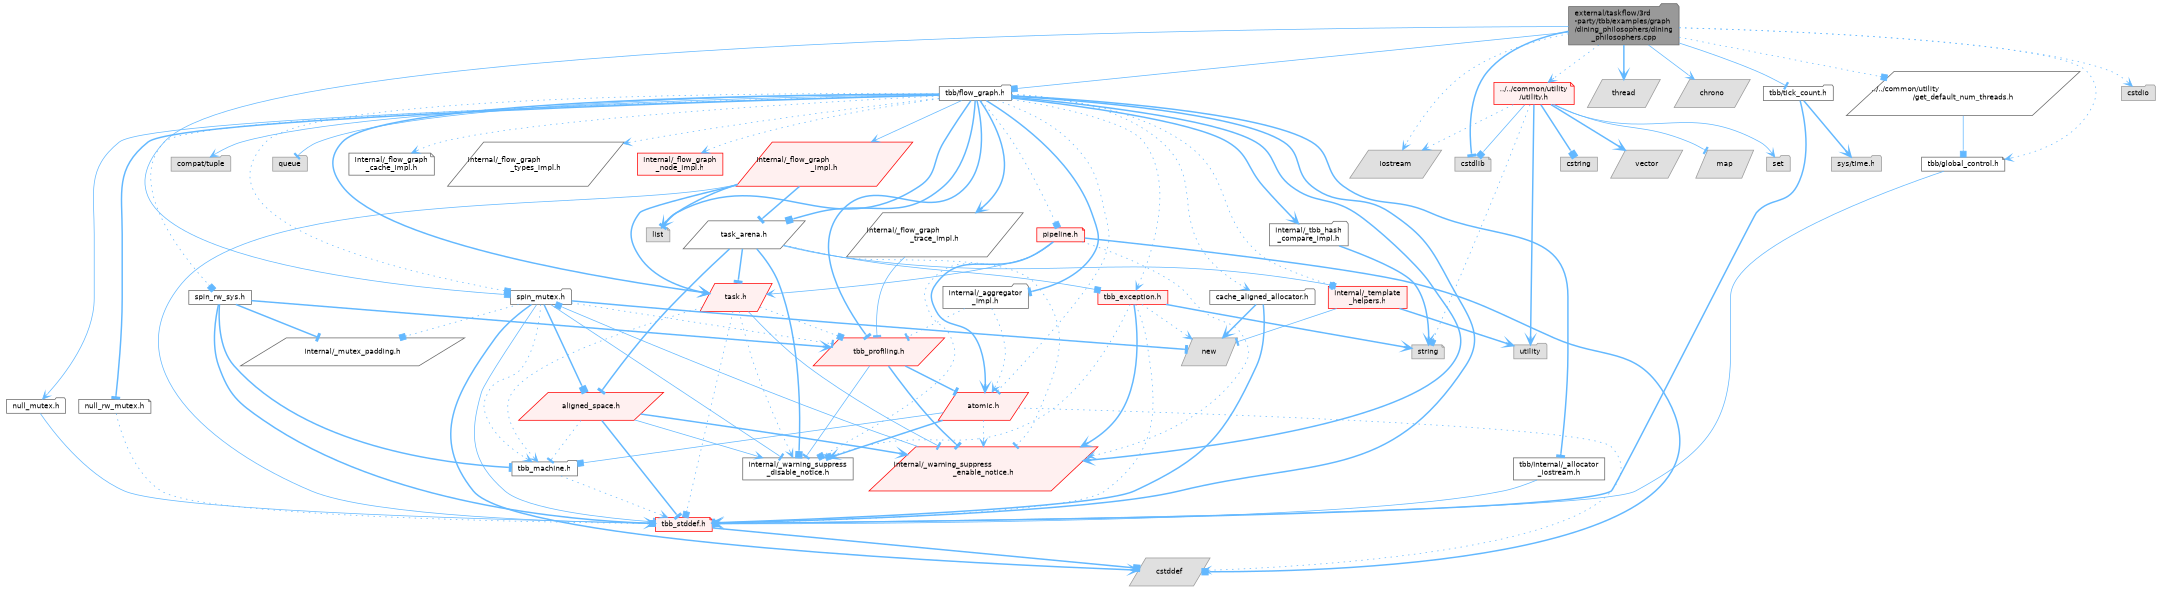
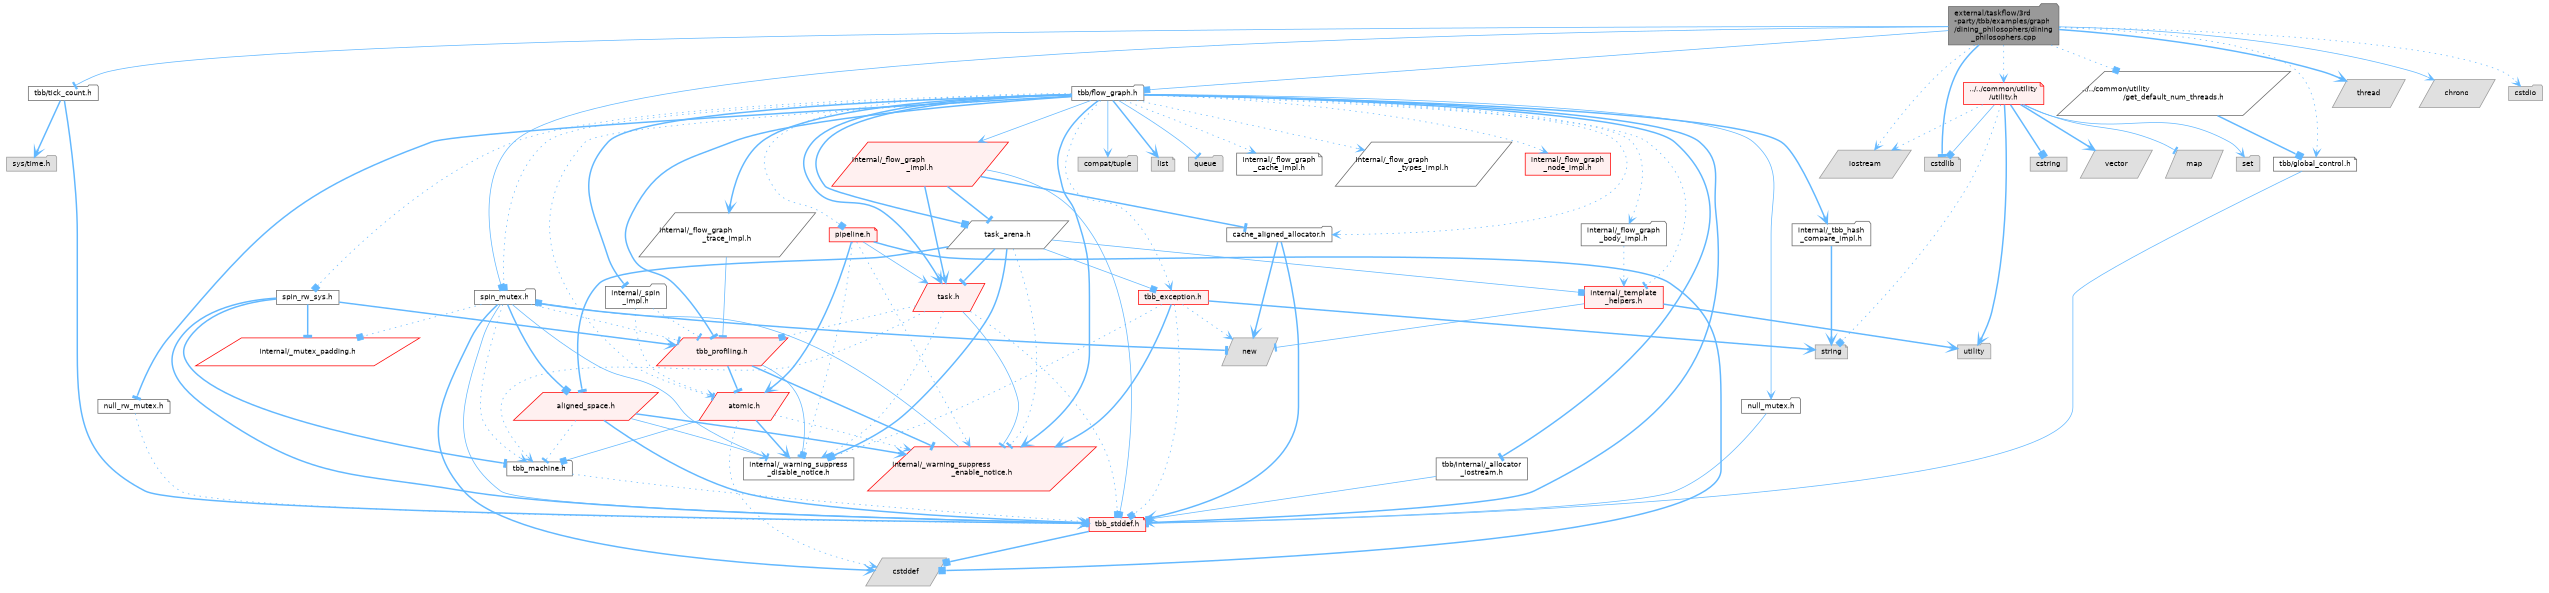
(1963, 133) -> (2256, 135)
(698, 200) -> (1125, 204)
none -> (1624, 235)
(986, 297) -> (636, 297)
(353, 352) -> (308, 352)
